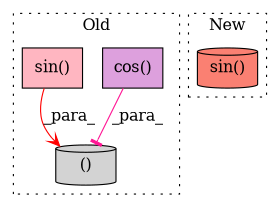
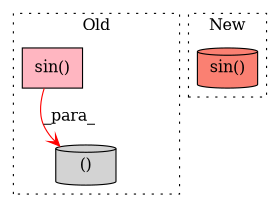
(133, 68) -> none
